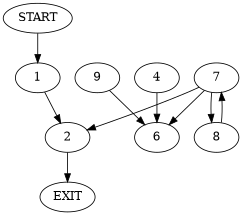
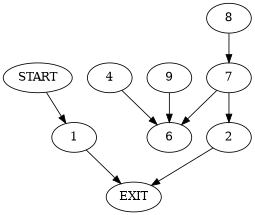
(211, 103) -> none
(51, 104) -> (100, 164)
